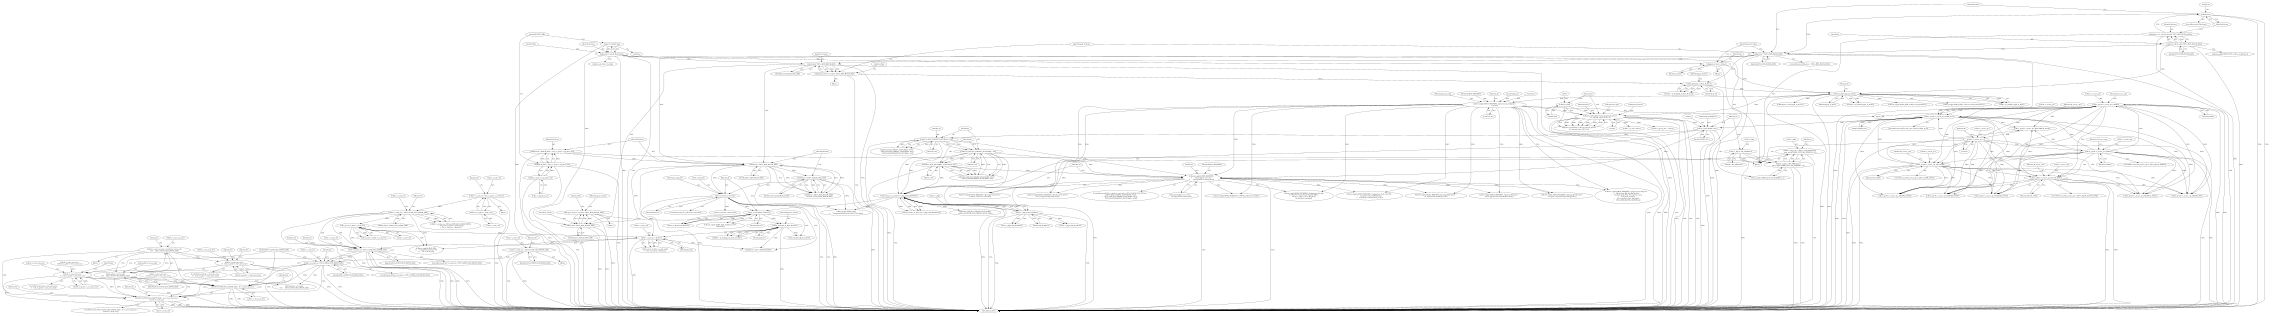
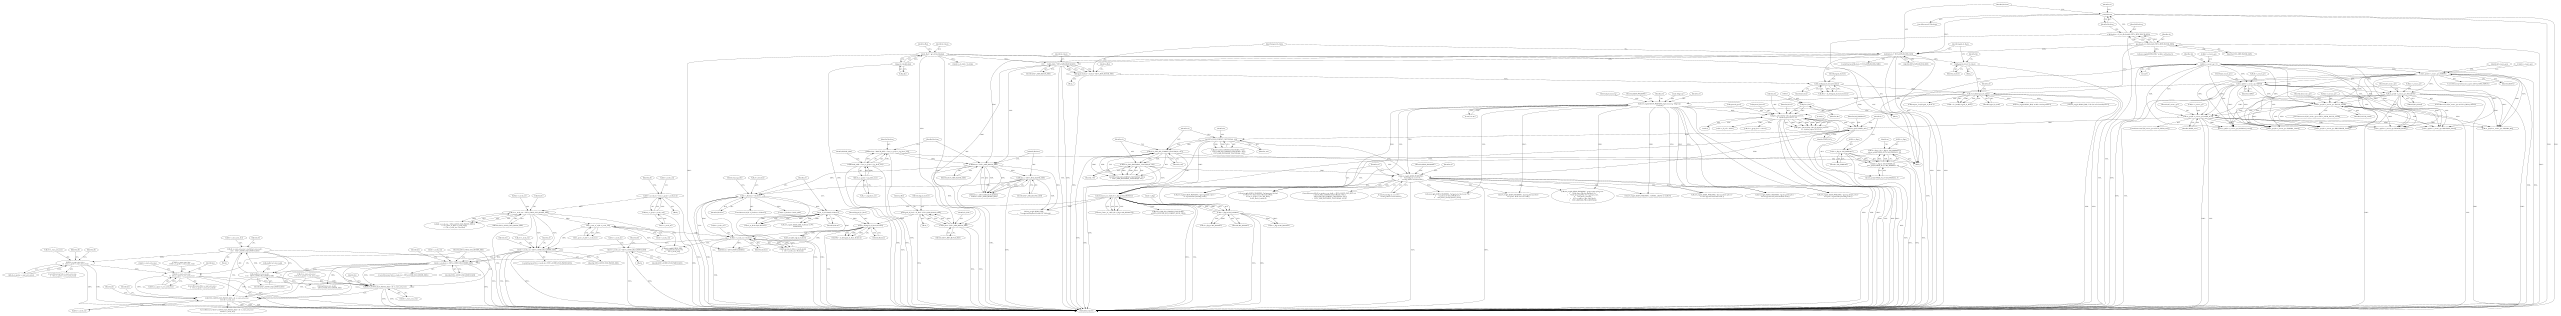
(574, 39) -> (899, 70)
(2184, 44) -> (2155, 44)
(1860, 105) -> none
none -> (2264, 109)
(2004, 134) -> (2261, 110)
(1671, 289) -> none
